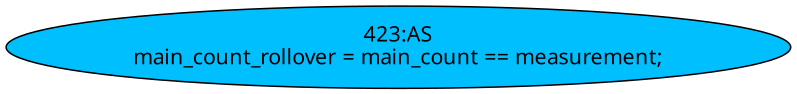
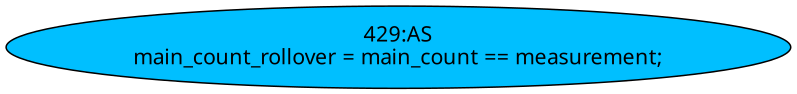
(398, 47) -> (398, 47)
